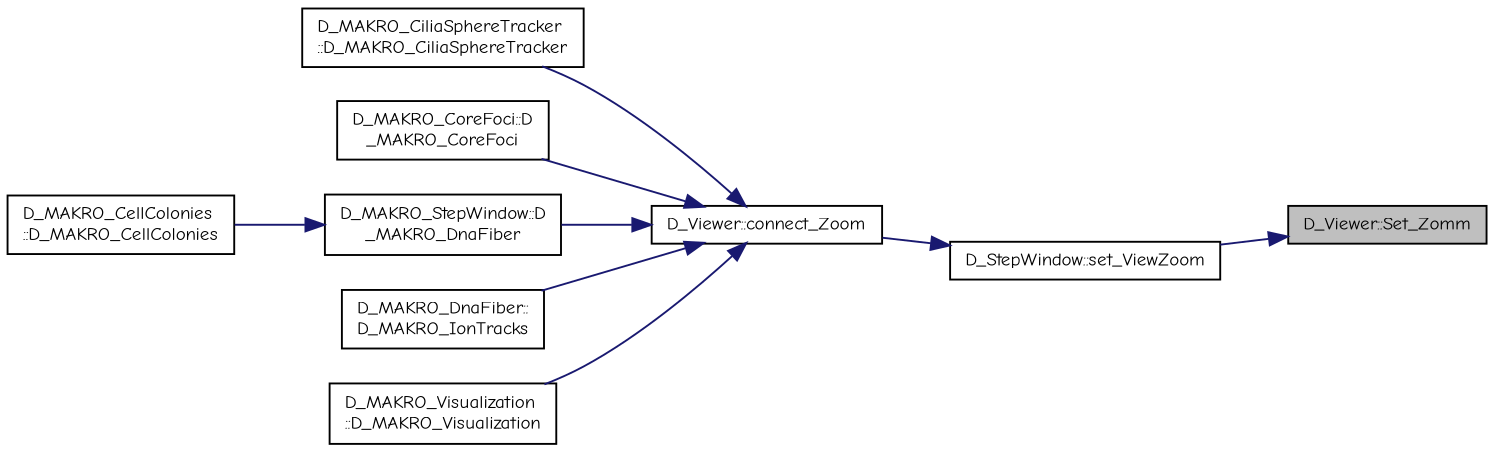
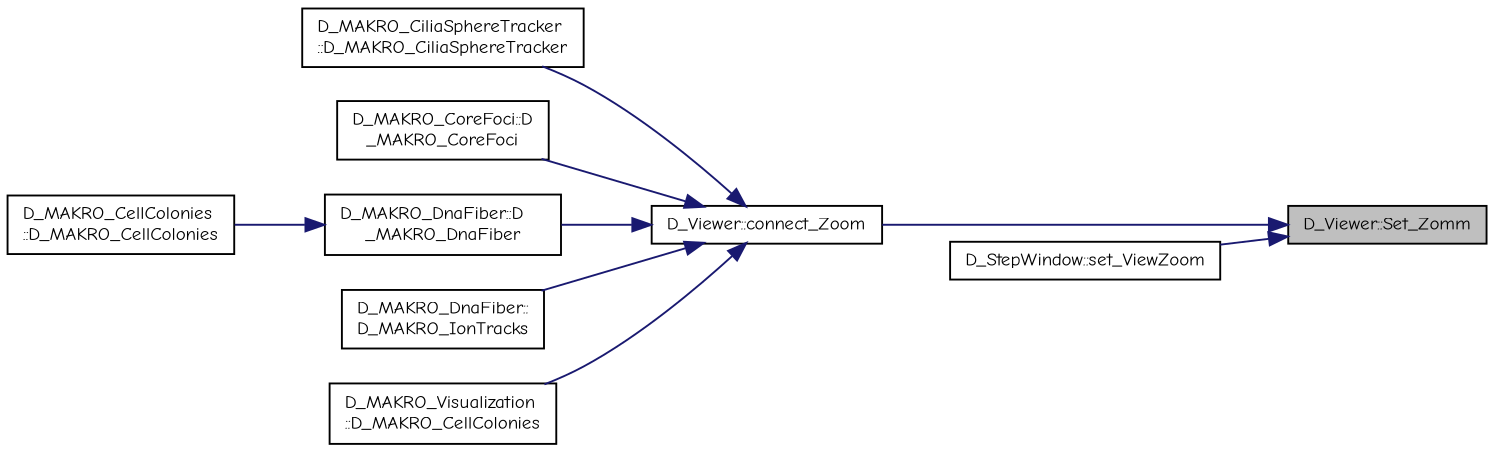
(443, 225) -> (443, 225)
(907, 241) -> (1075, 225)
(443, 414) -> (443, 414)
